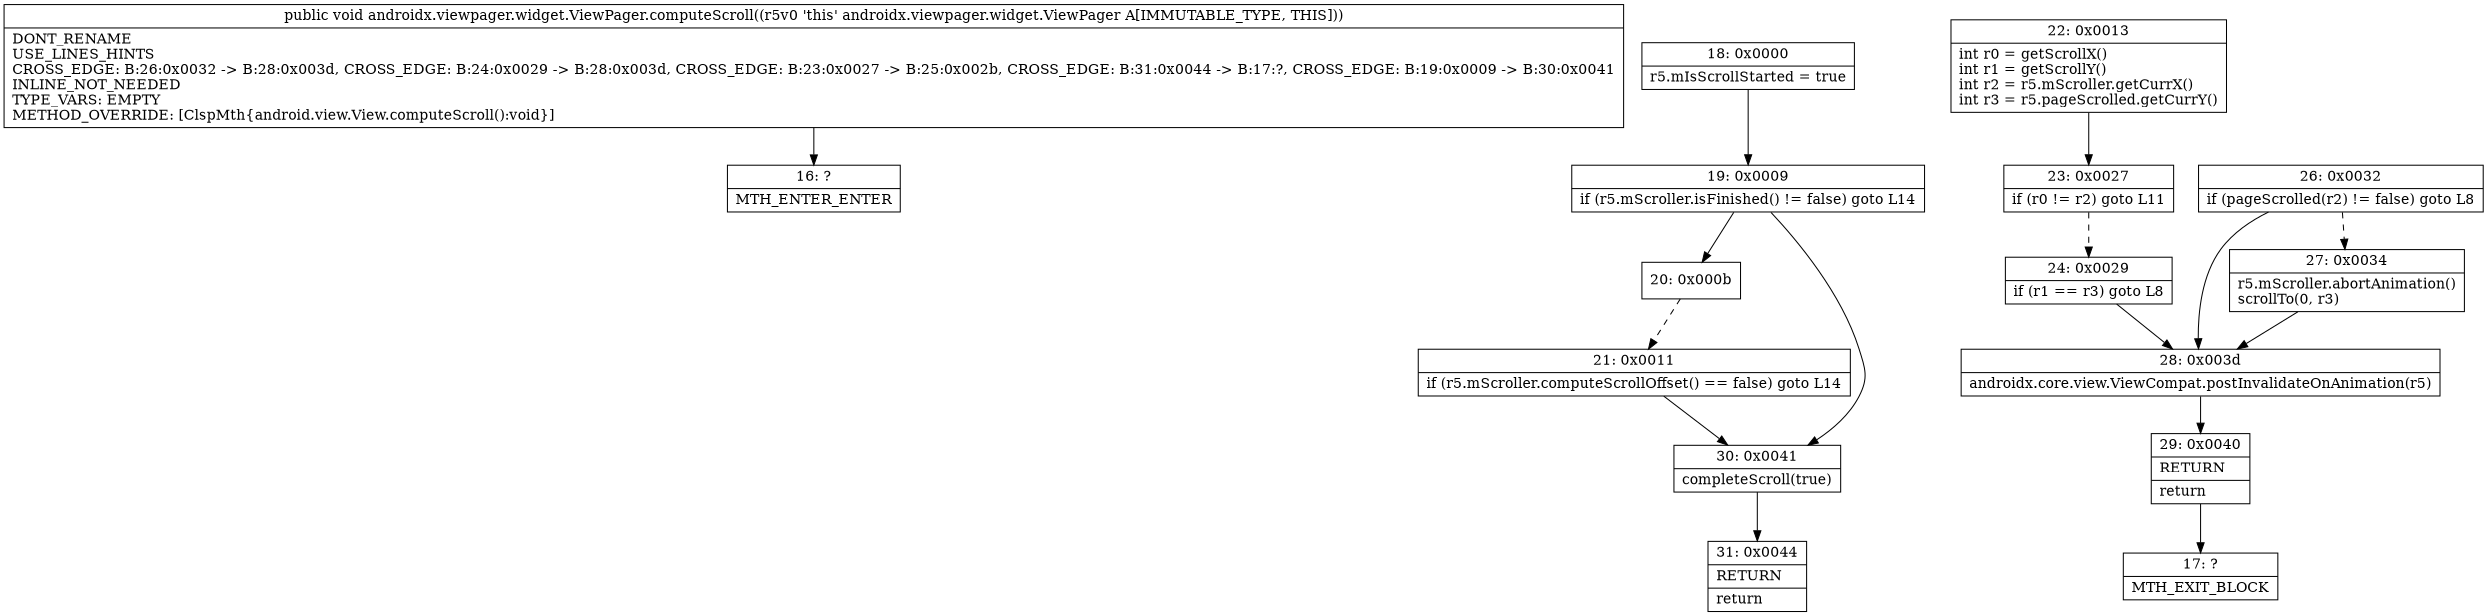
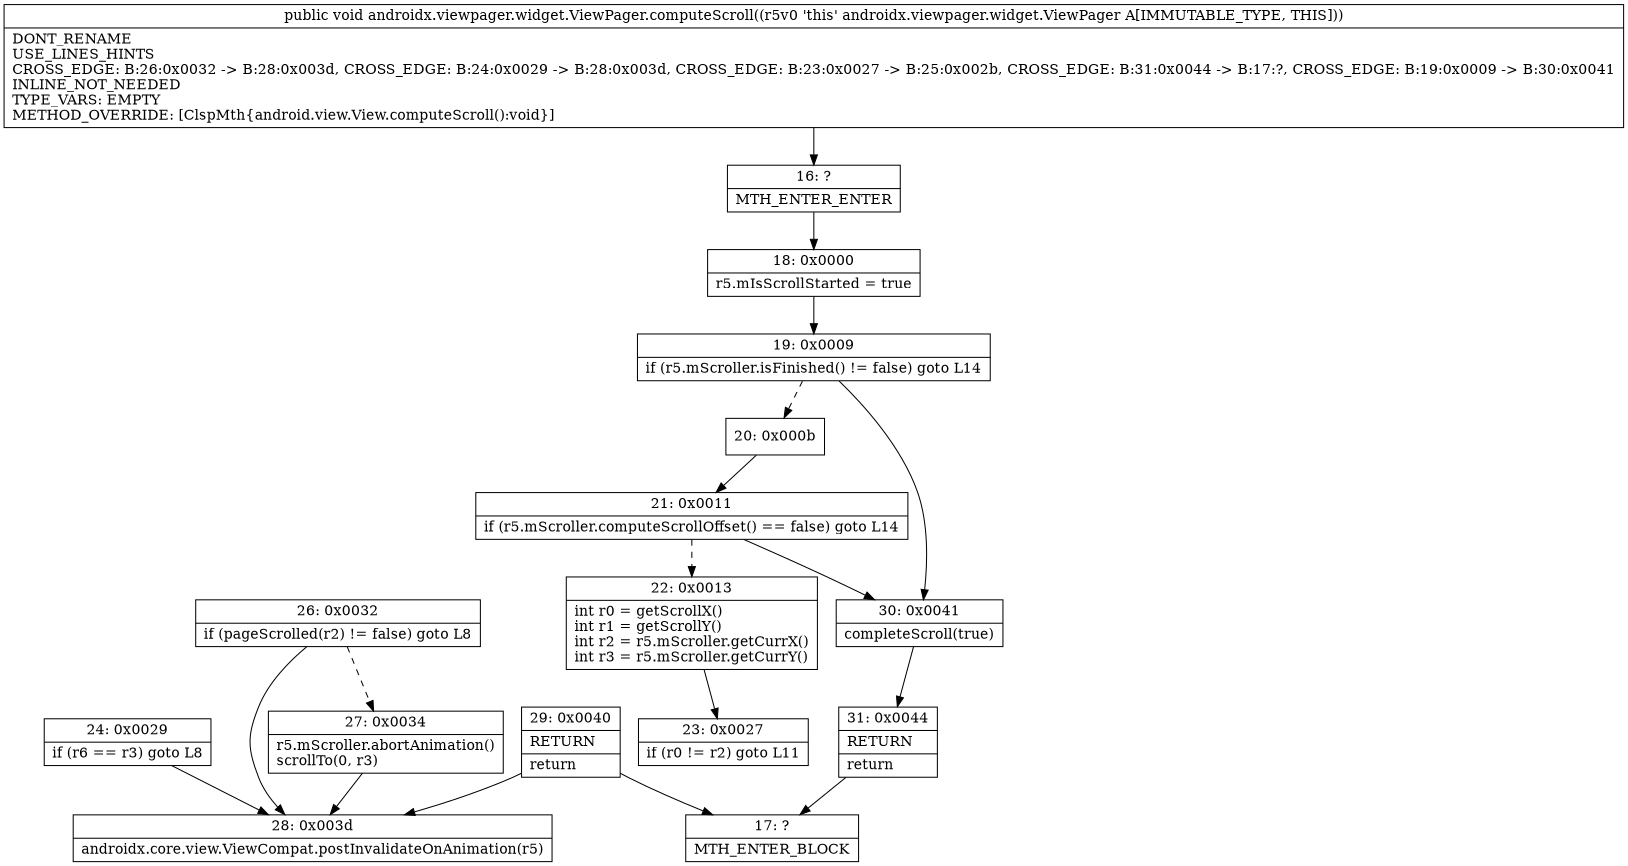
(2089, 100) -> (691, 657)
none -> (814, 226)
(2089, 230) -> none
(1721, 233) -> (796, 395)
(2089, 292) -> (128, 753)
(1667, 320) -> (740, 470)
(2201, 410) -> (469, 795)
none -> (692, 553)
(2201, 588) -> (772, 849)
none -> (827, 793)
